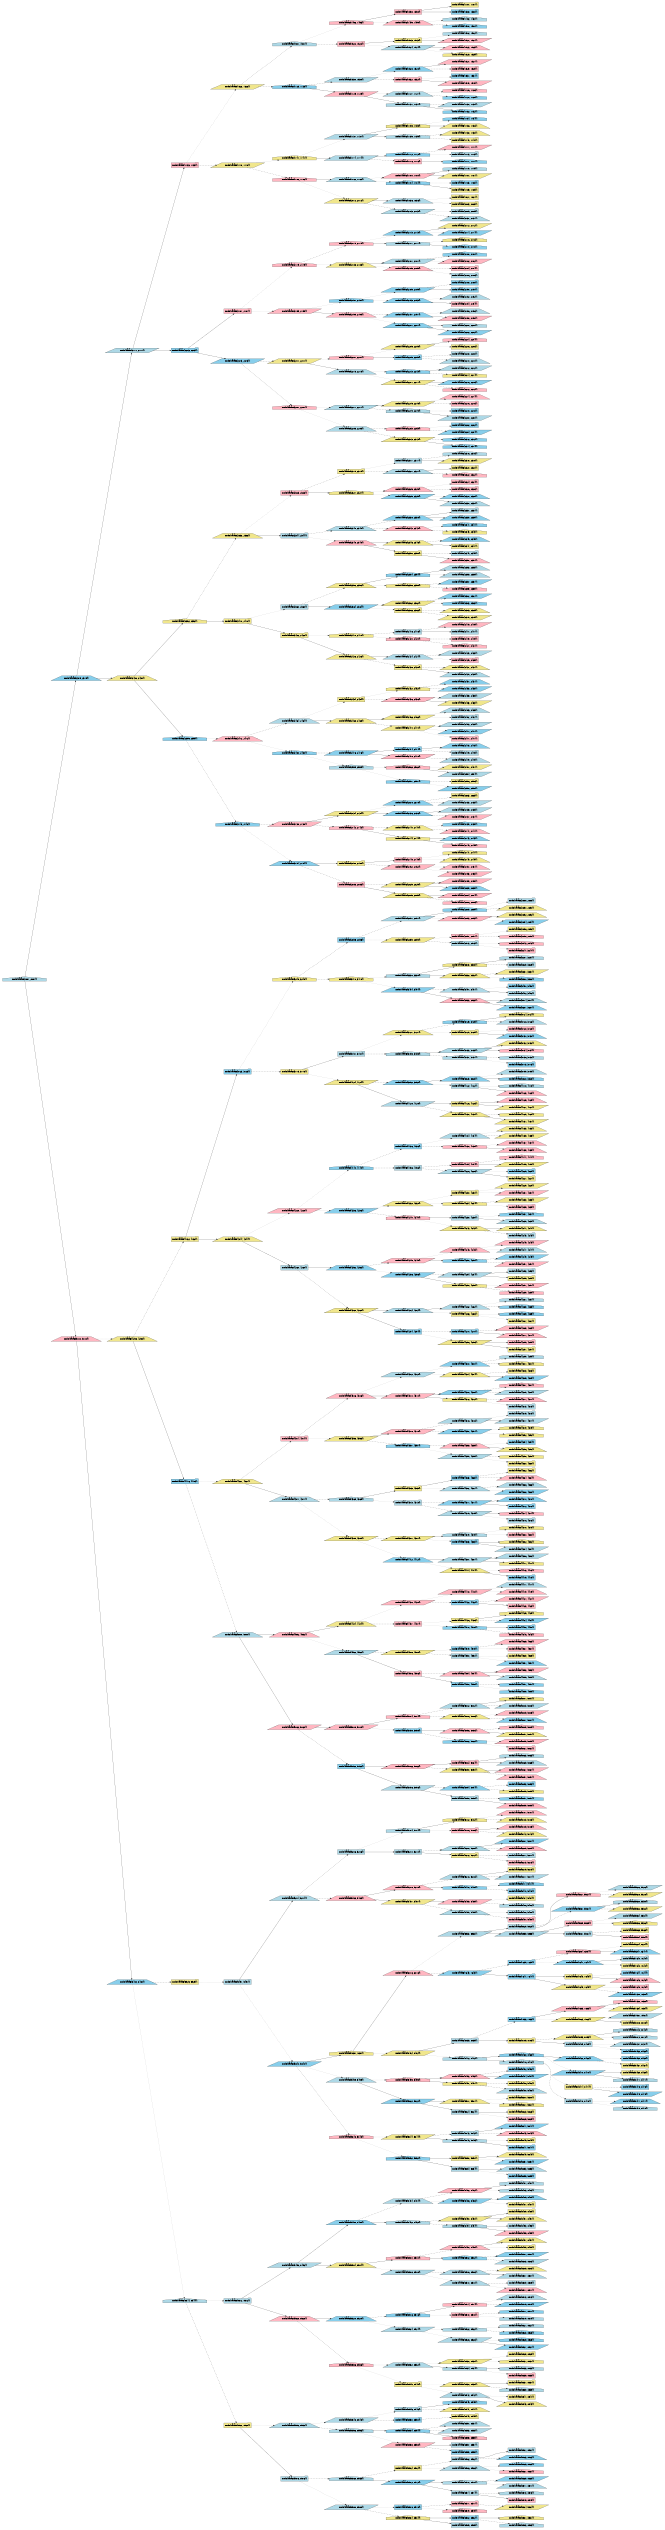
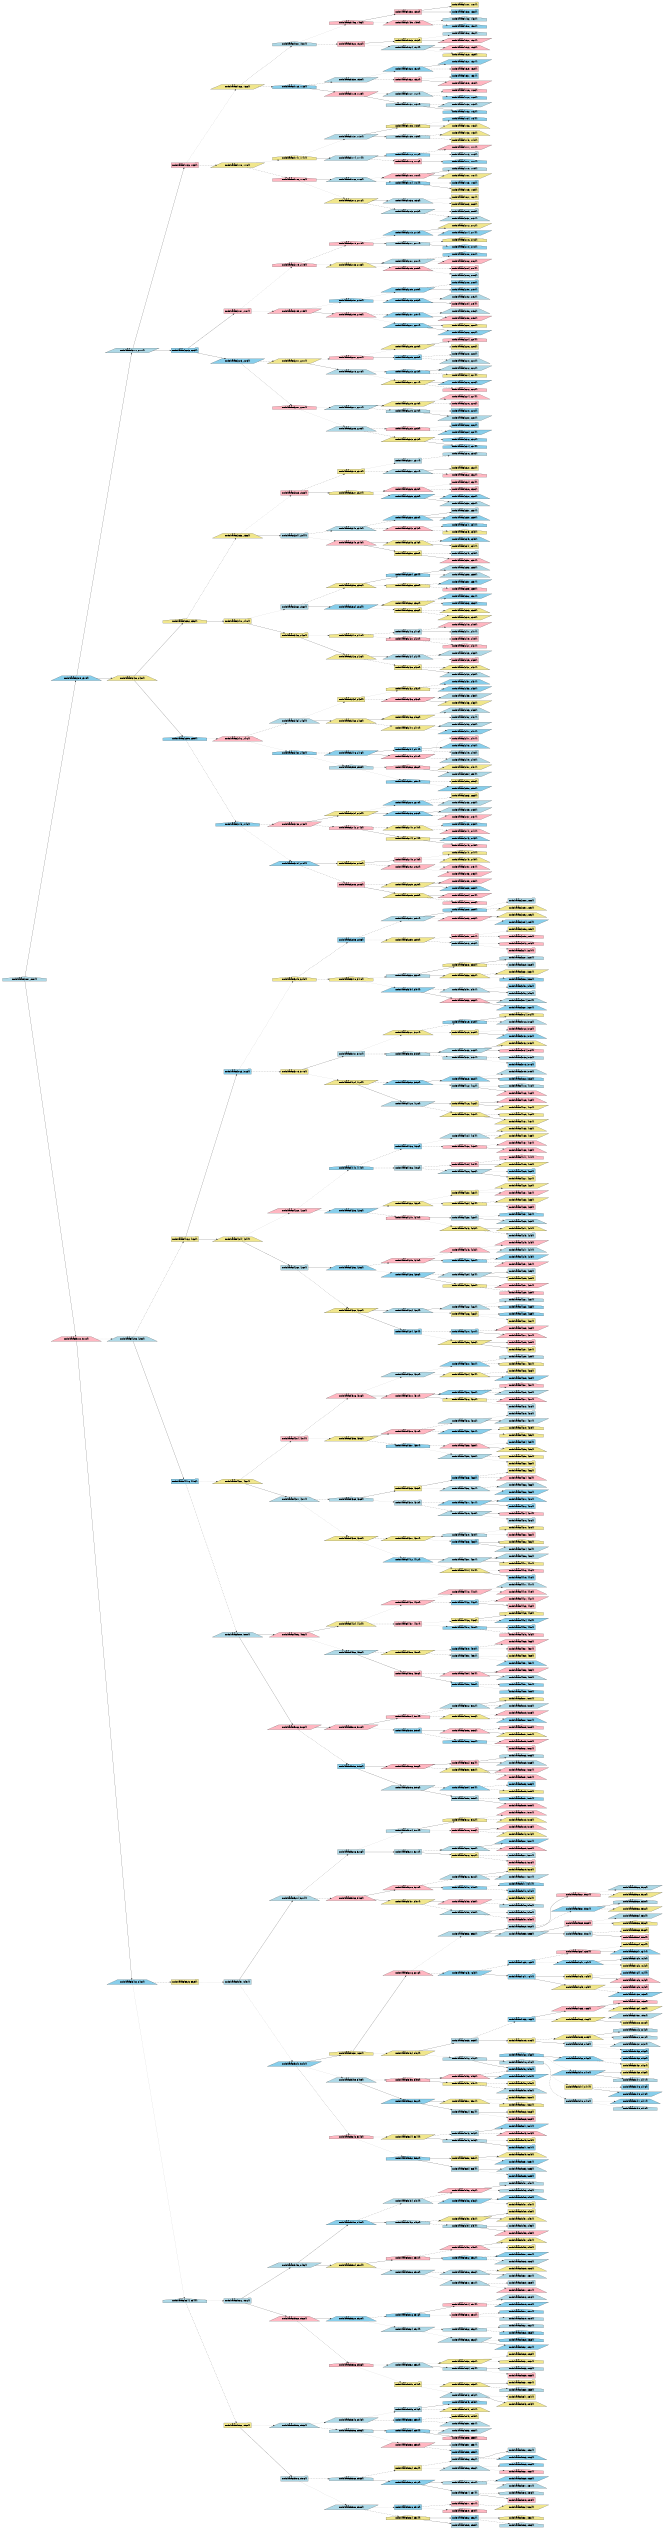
(465, 62) -> (465, 62)
(465, 326) -> (465, 326)
(465, 461) -> none
(434, 734) -> (438, 743)
(132, 1339) -> (132, 1339)
(490, 2057) -> (489, 2064)
(432, 2428) -> (434, 2422)
